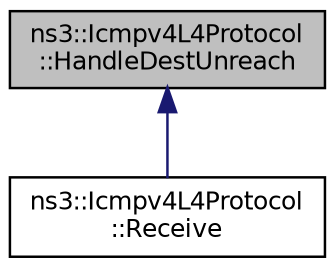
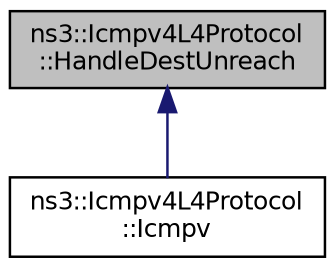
(167, 217) -> (167, 217)
